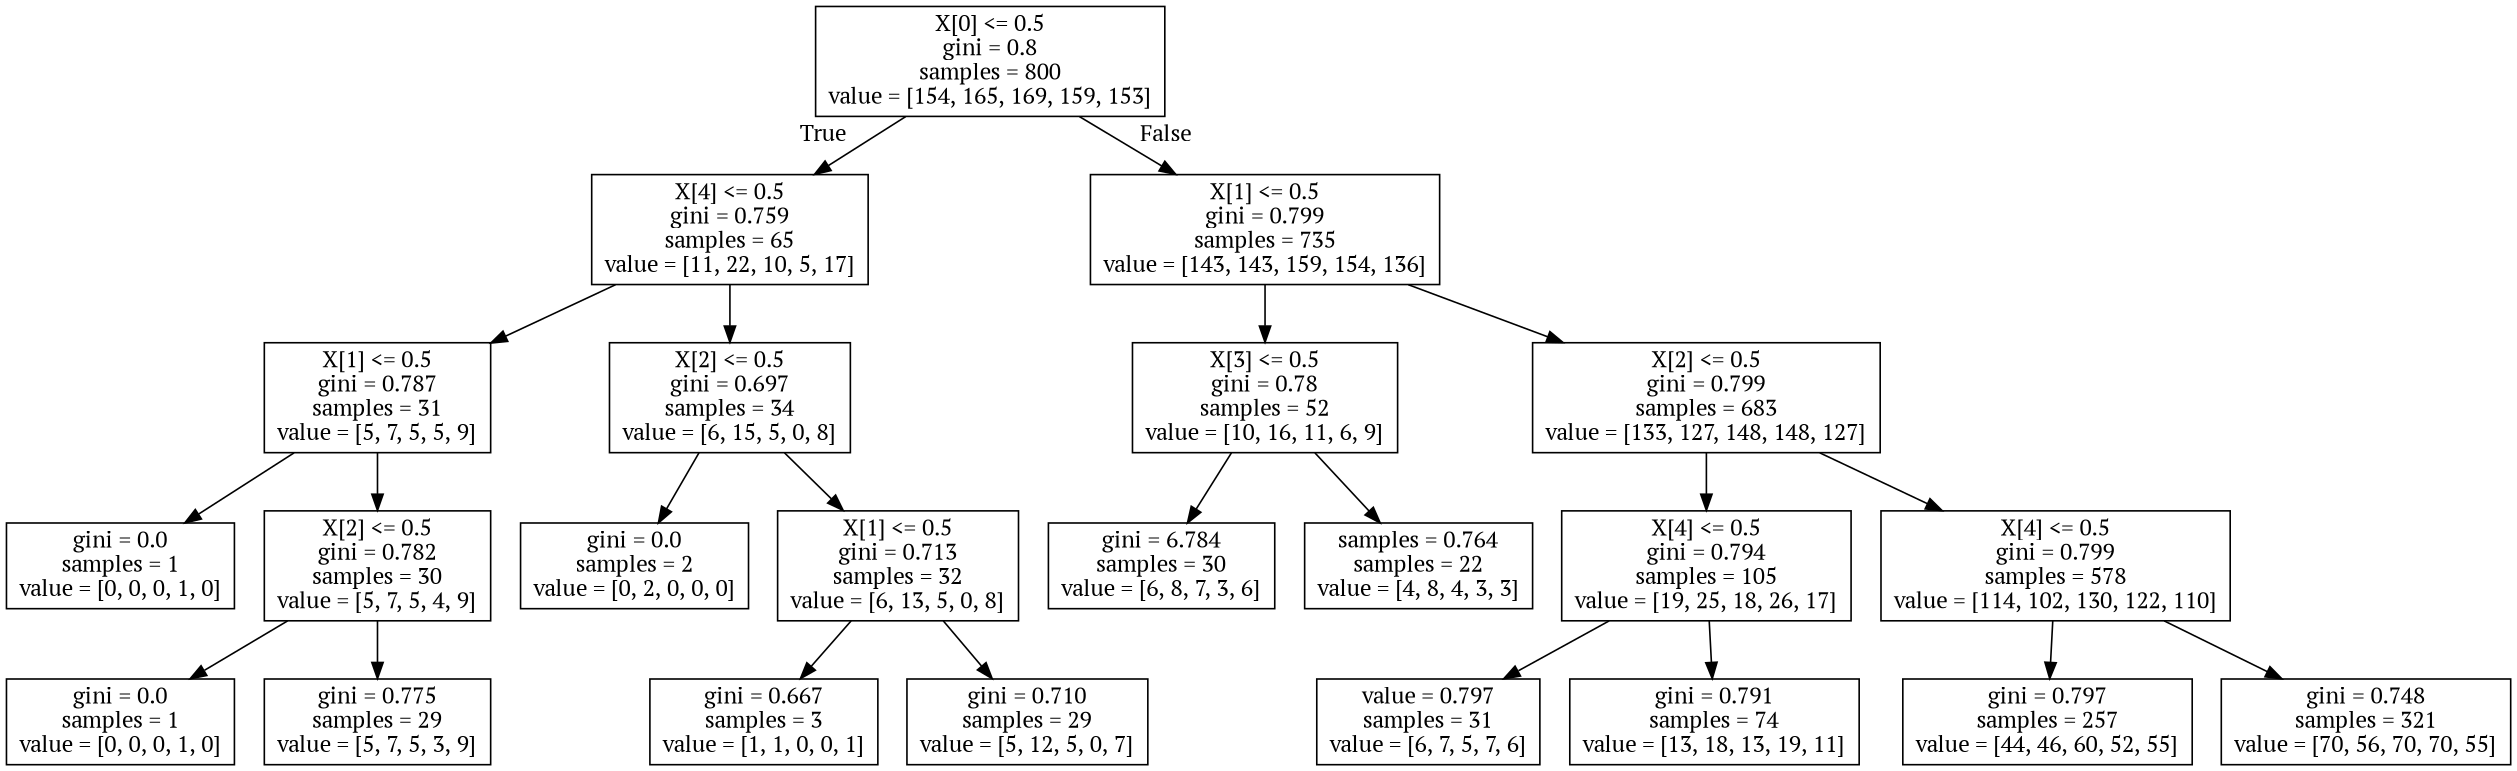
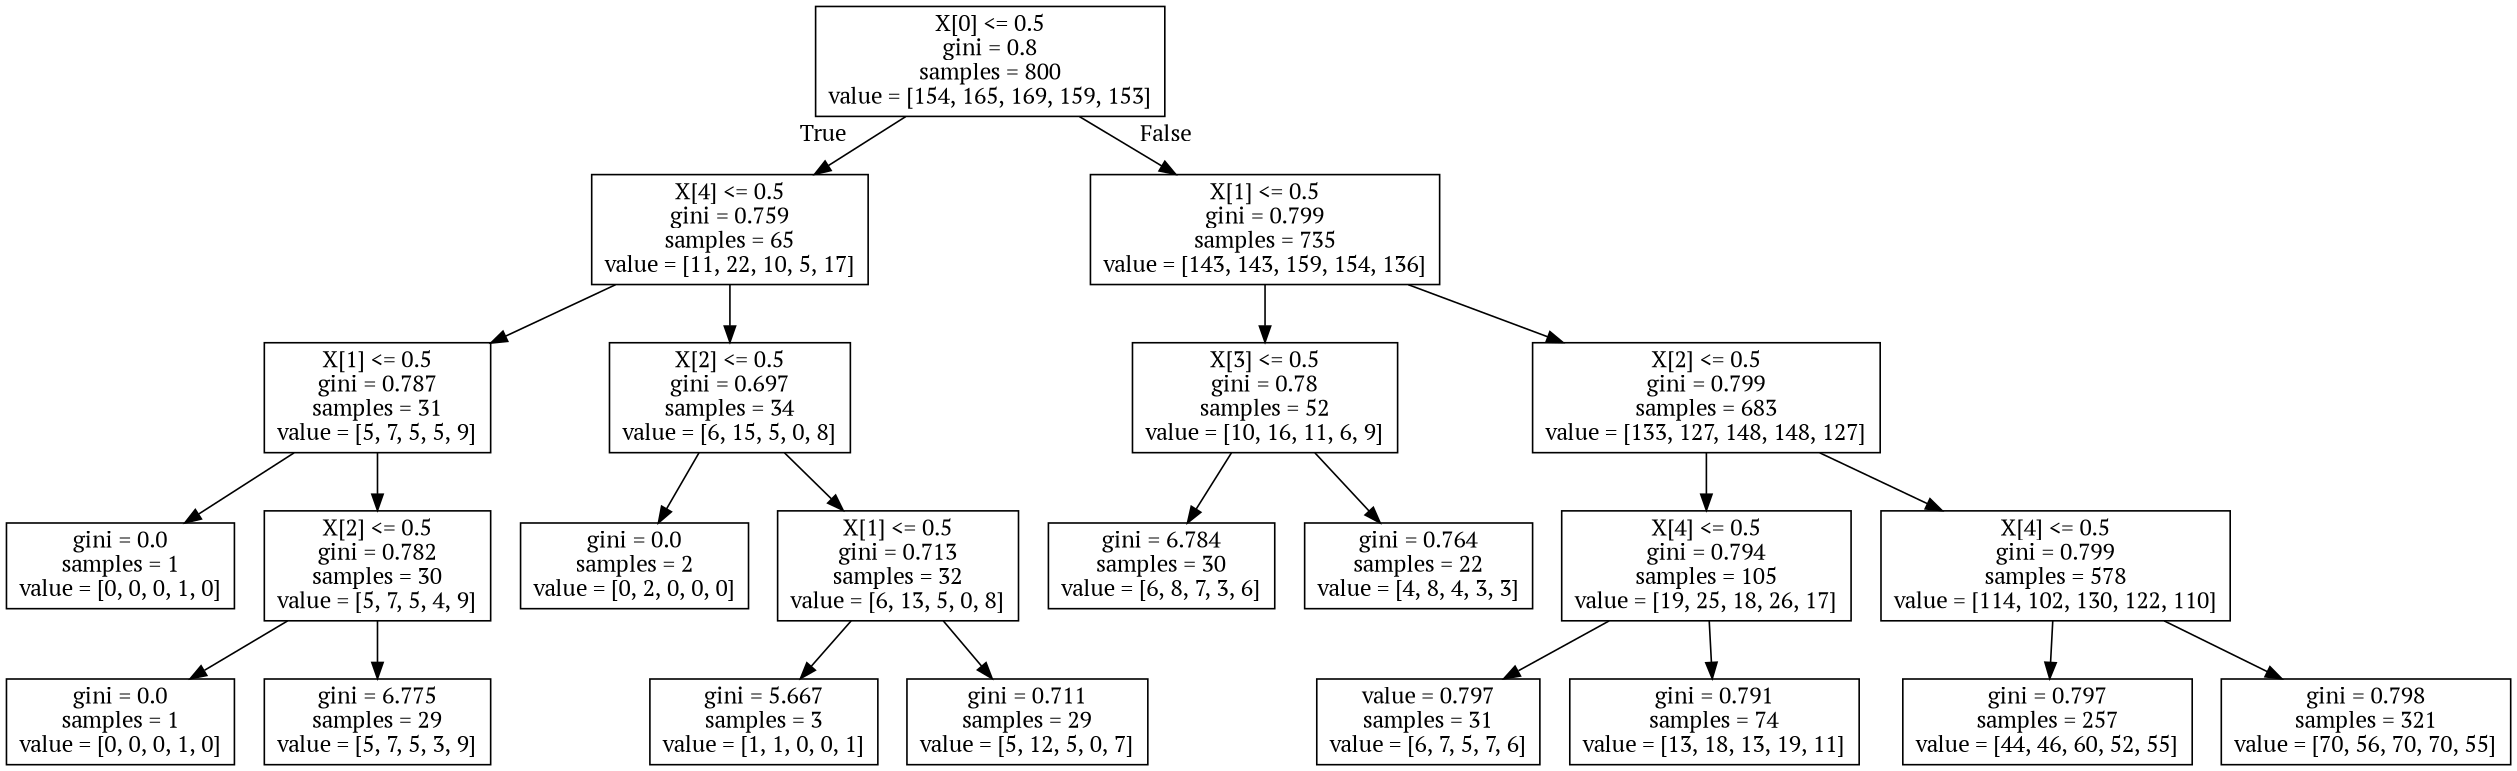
(1419, 566) -> (1419, 566)
(377, 722) -> (377, 722)
(764, 722) -> (764, 722)
(1027, 722) -> (1027, 722)
(2366, 722) -> (2366, 722)
